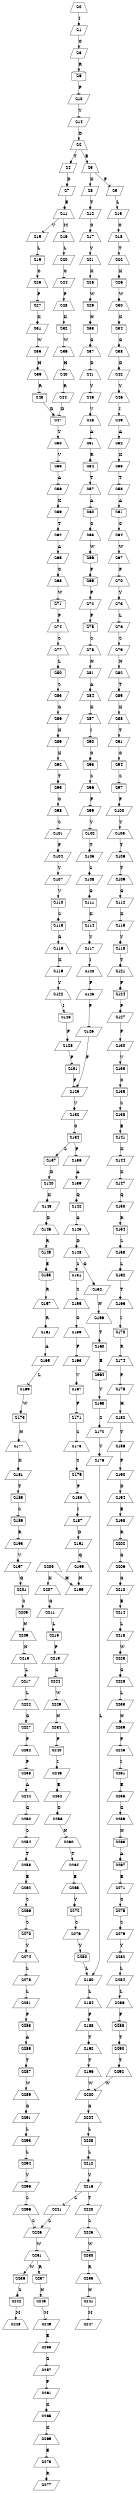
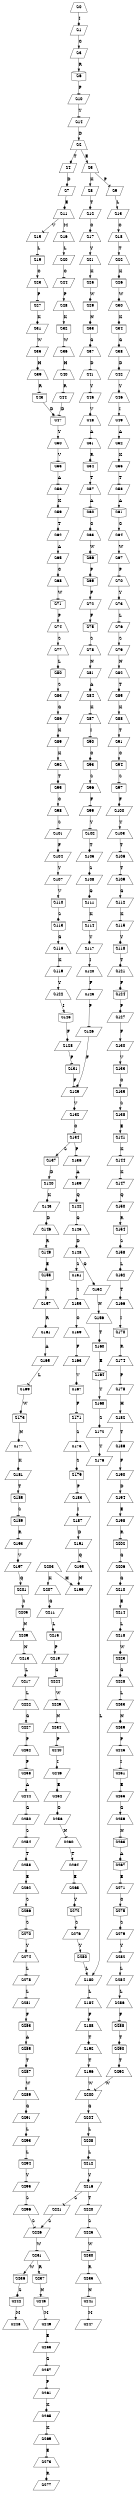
(99, 1375) -> (99, 1375)
